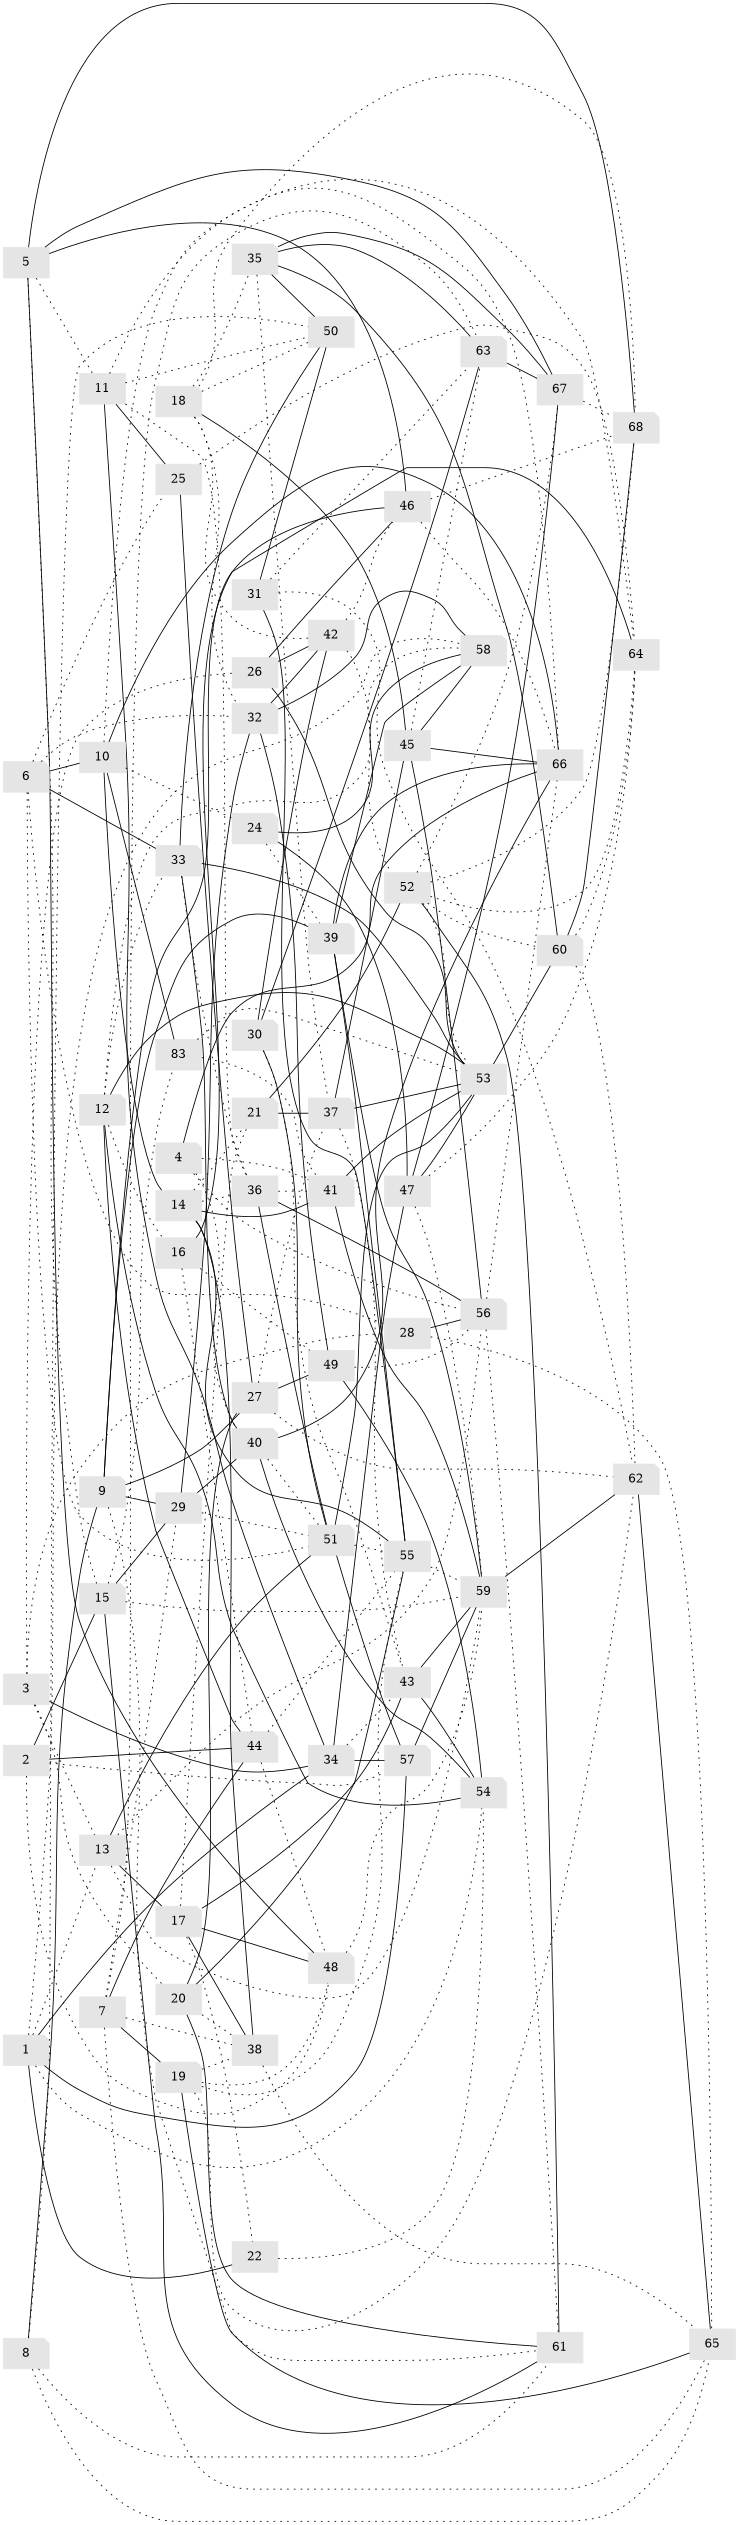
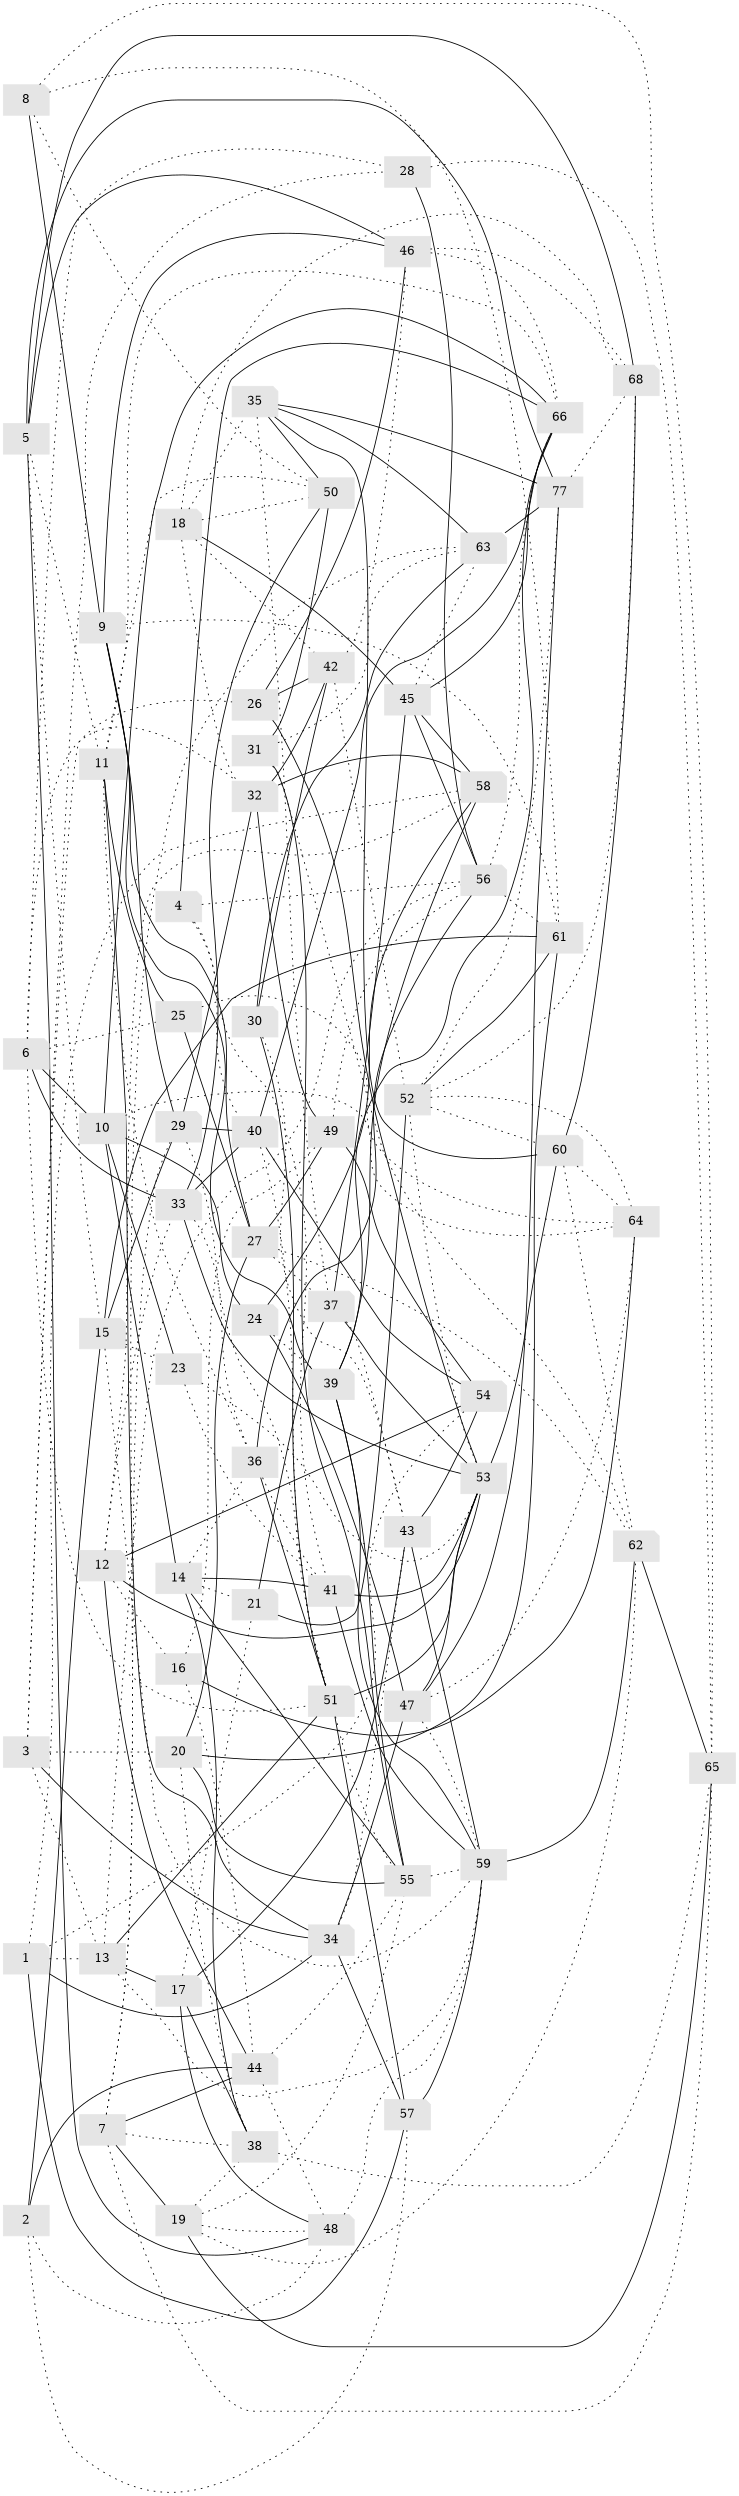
(560, 390) -> (560, 492)
(171, 789) -> (189, 1171)
(179, 1055) -> (179, 1369)
(255, 2257) -> none
